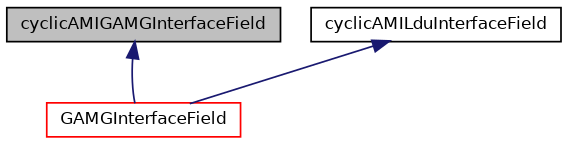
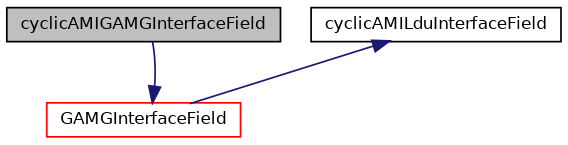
(132, 81) -> (155, 64)
